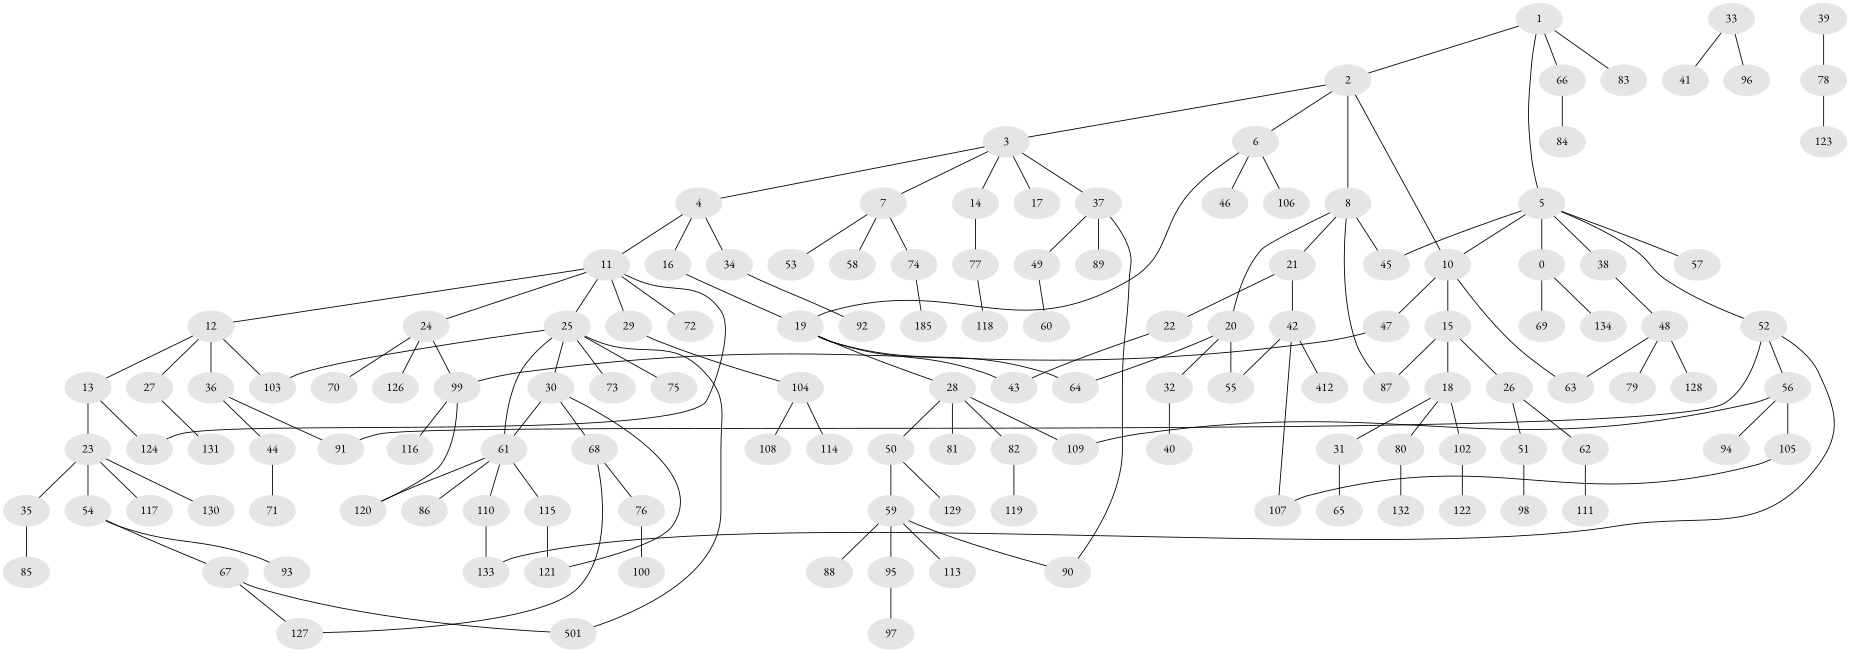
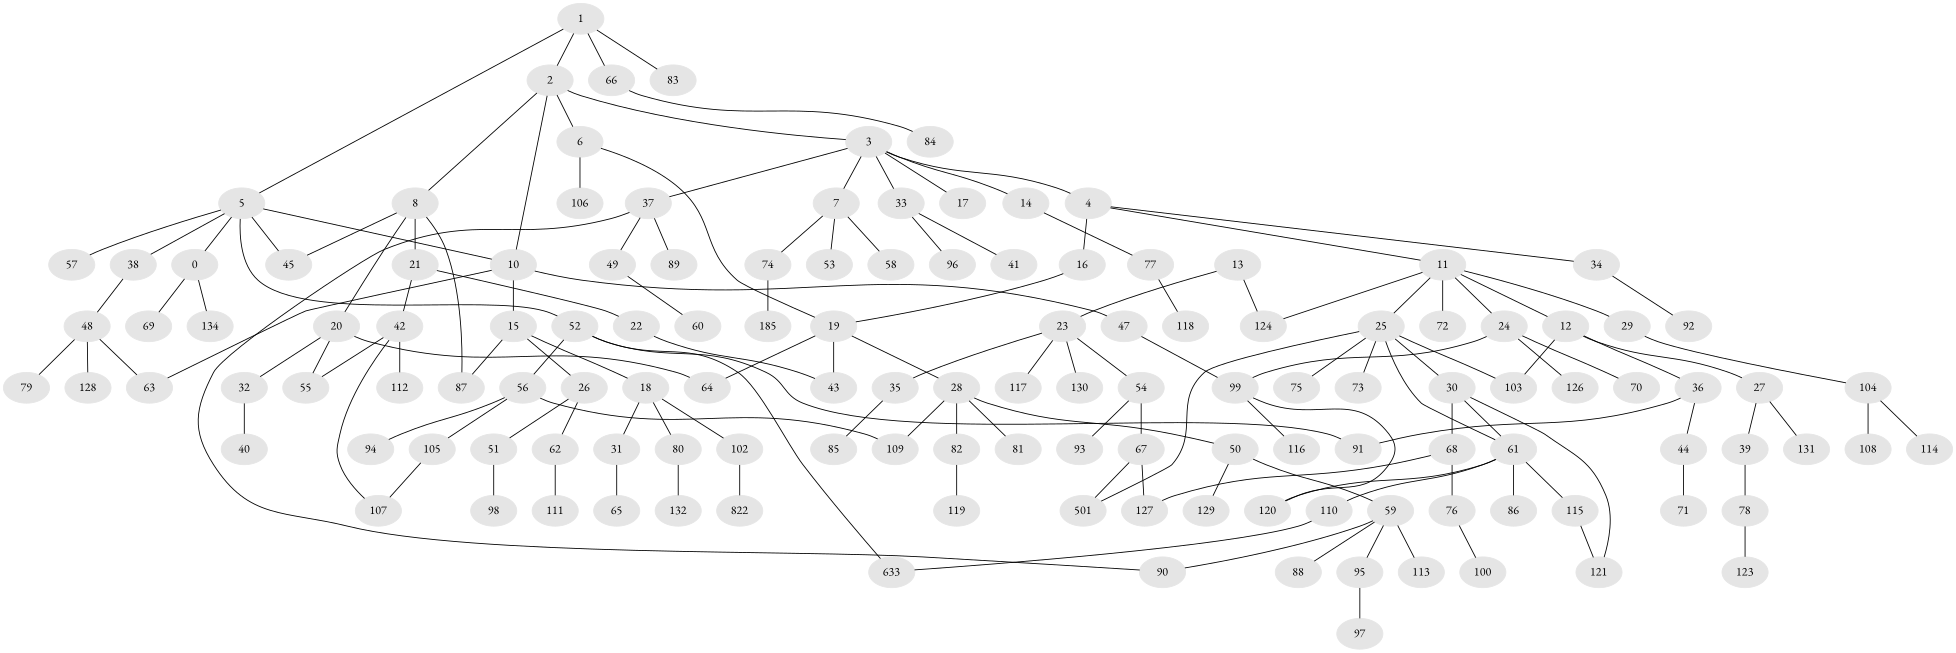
none -> (885, 173)
(1225, 203) -> none
(150, 357) -> none
(1325, 388) -> (400, 388)
none -> (1752, 418)
(1462, 511) -> (740, 511)
(486, 572) -> (892, 572)
